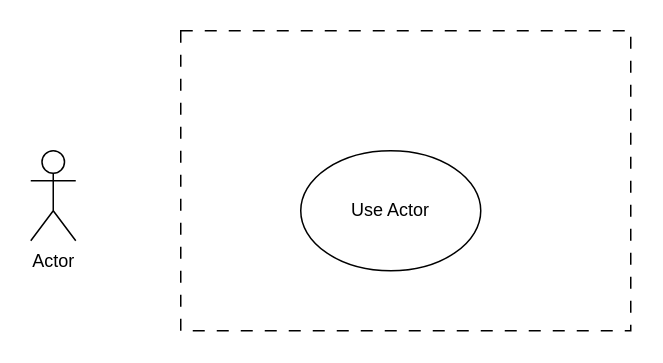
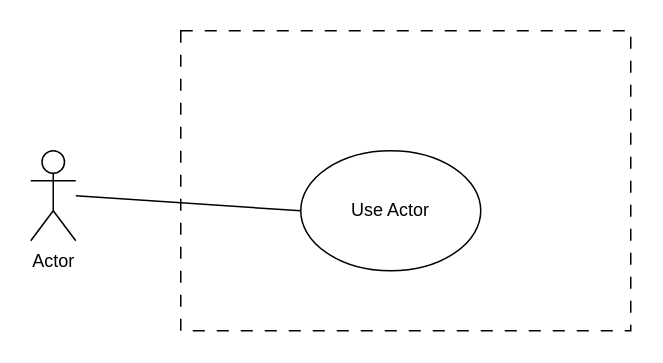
none -> (188, 203)
